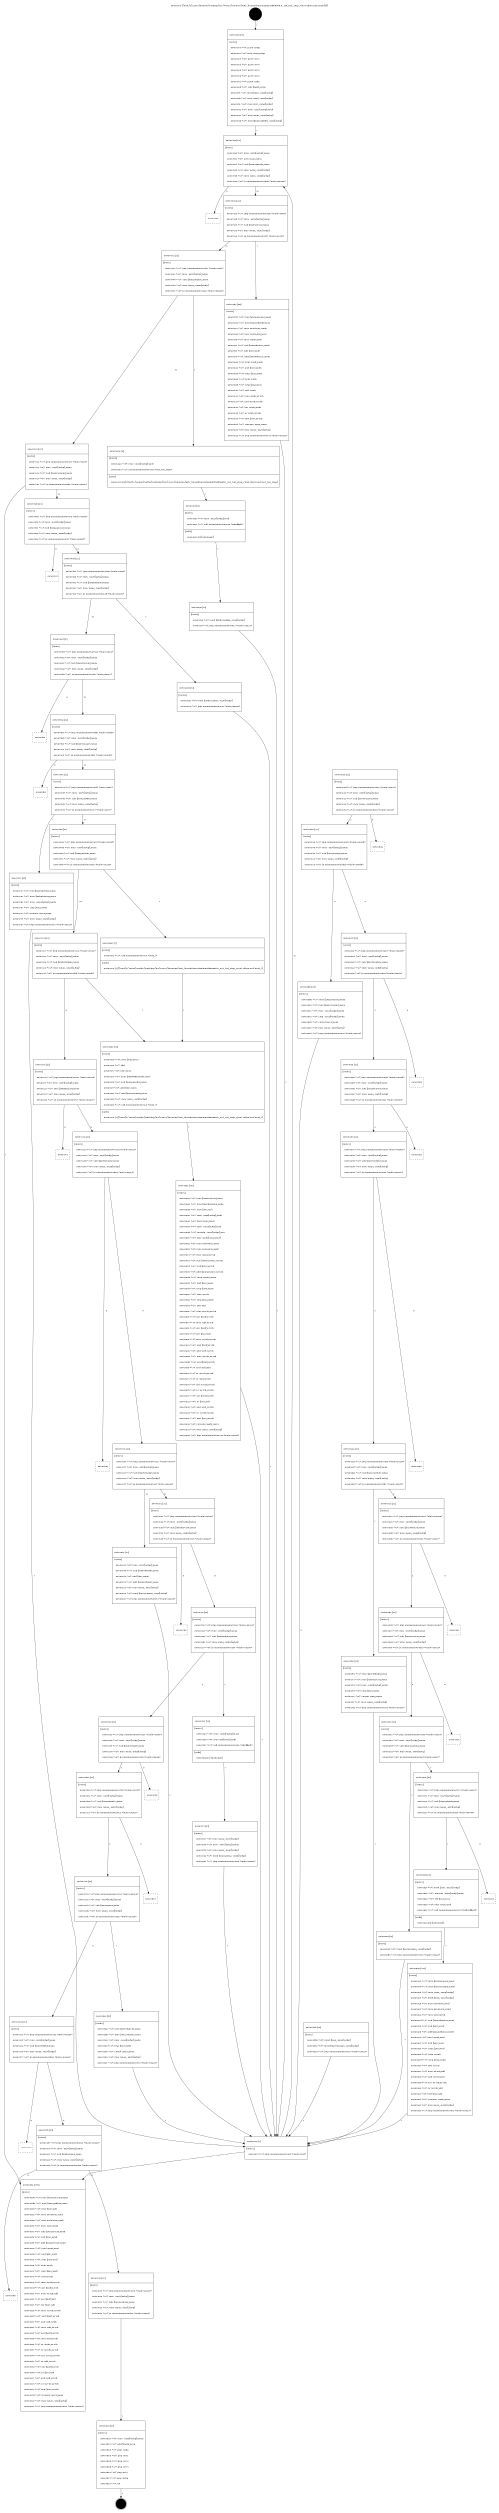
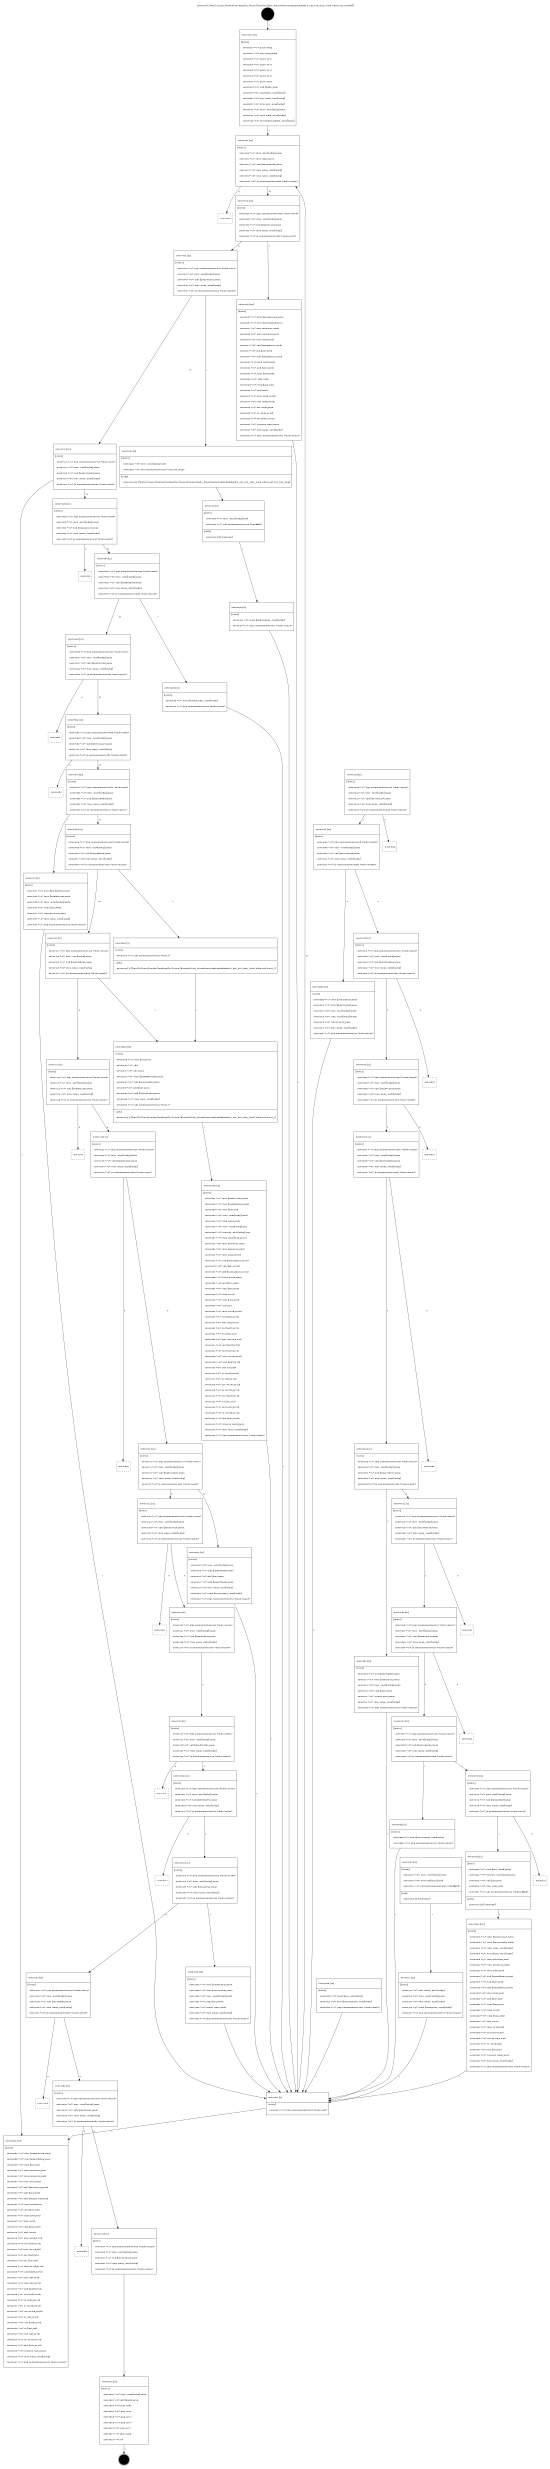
(224, 1683) -> none
